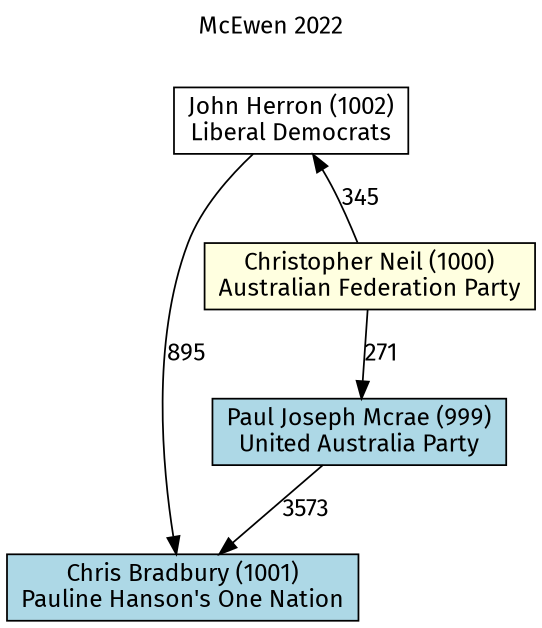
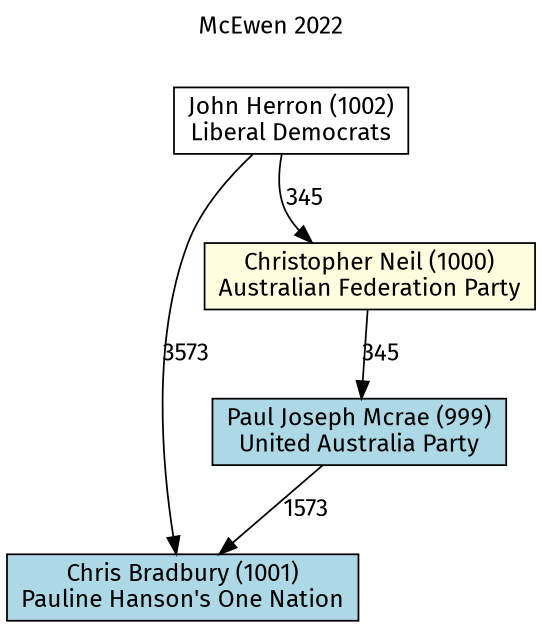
(341, 205) -> (281, 195)
(186, 354) -> (186, 354)
(381, 354) -> (381, 354)
(306, 510) -> (306, 510)
